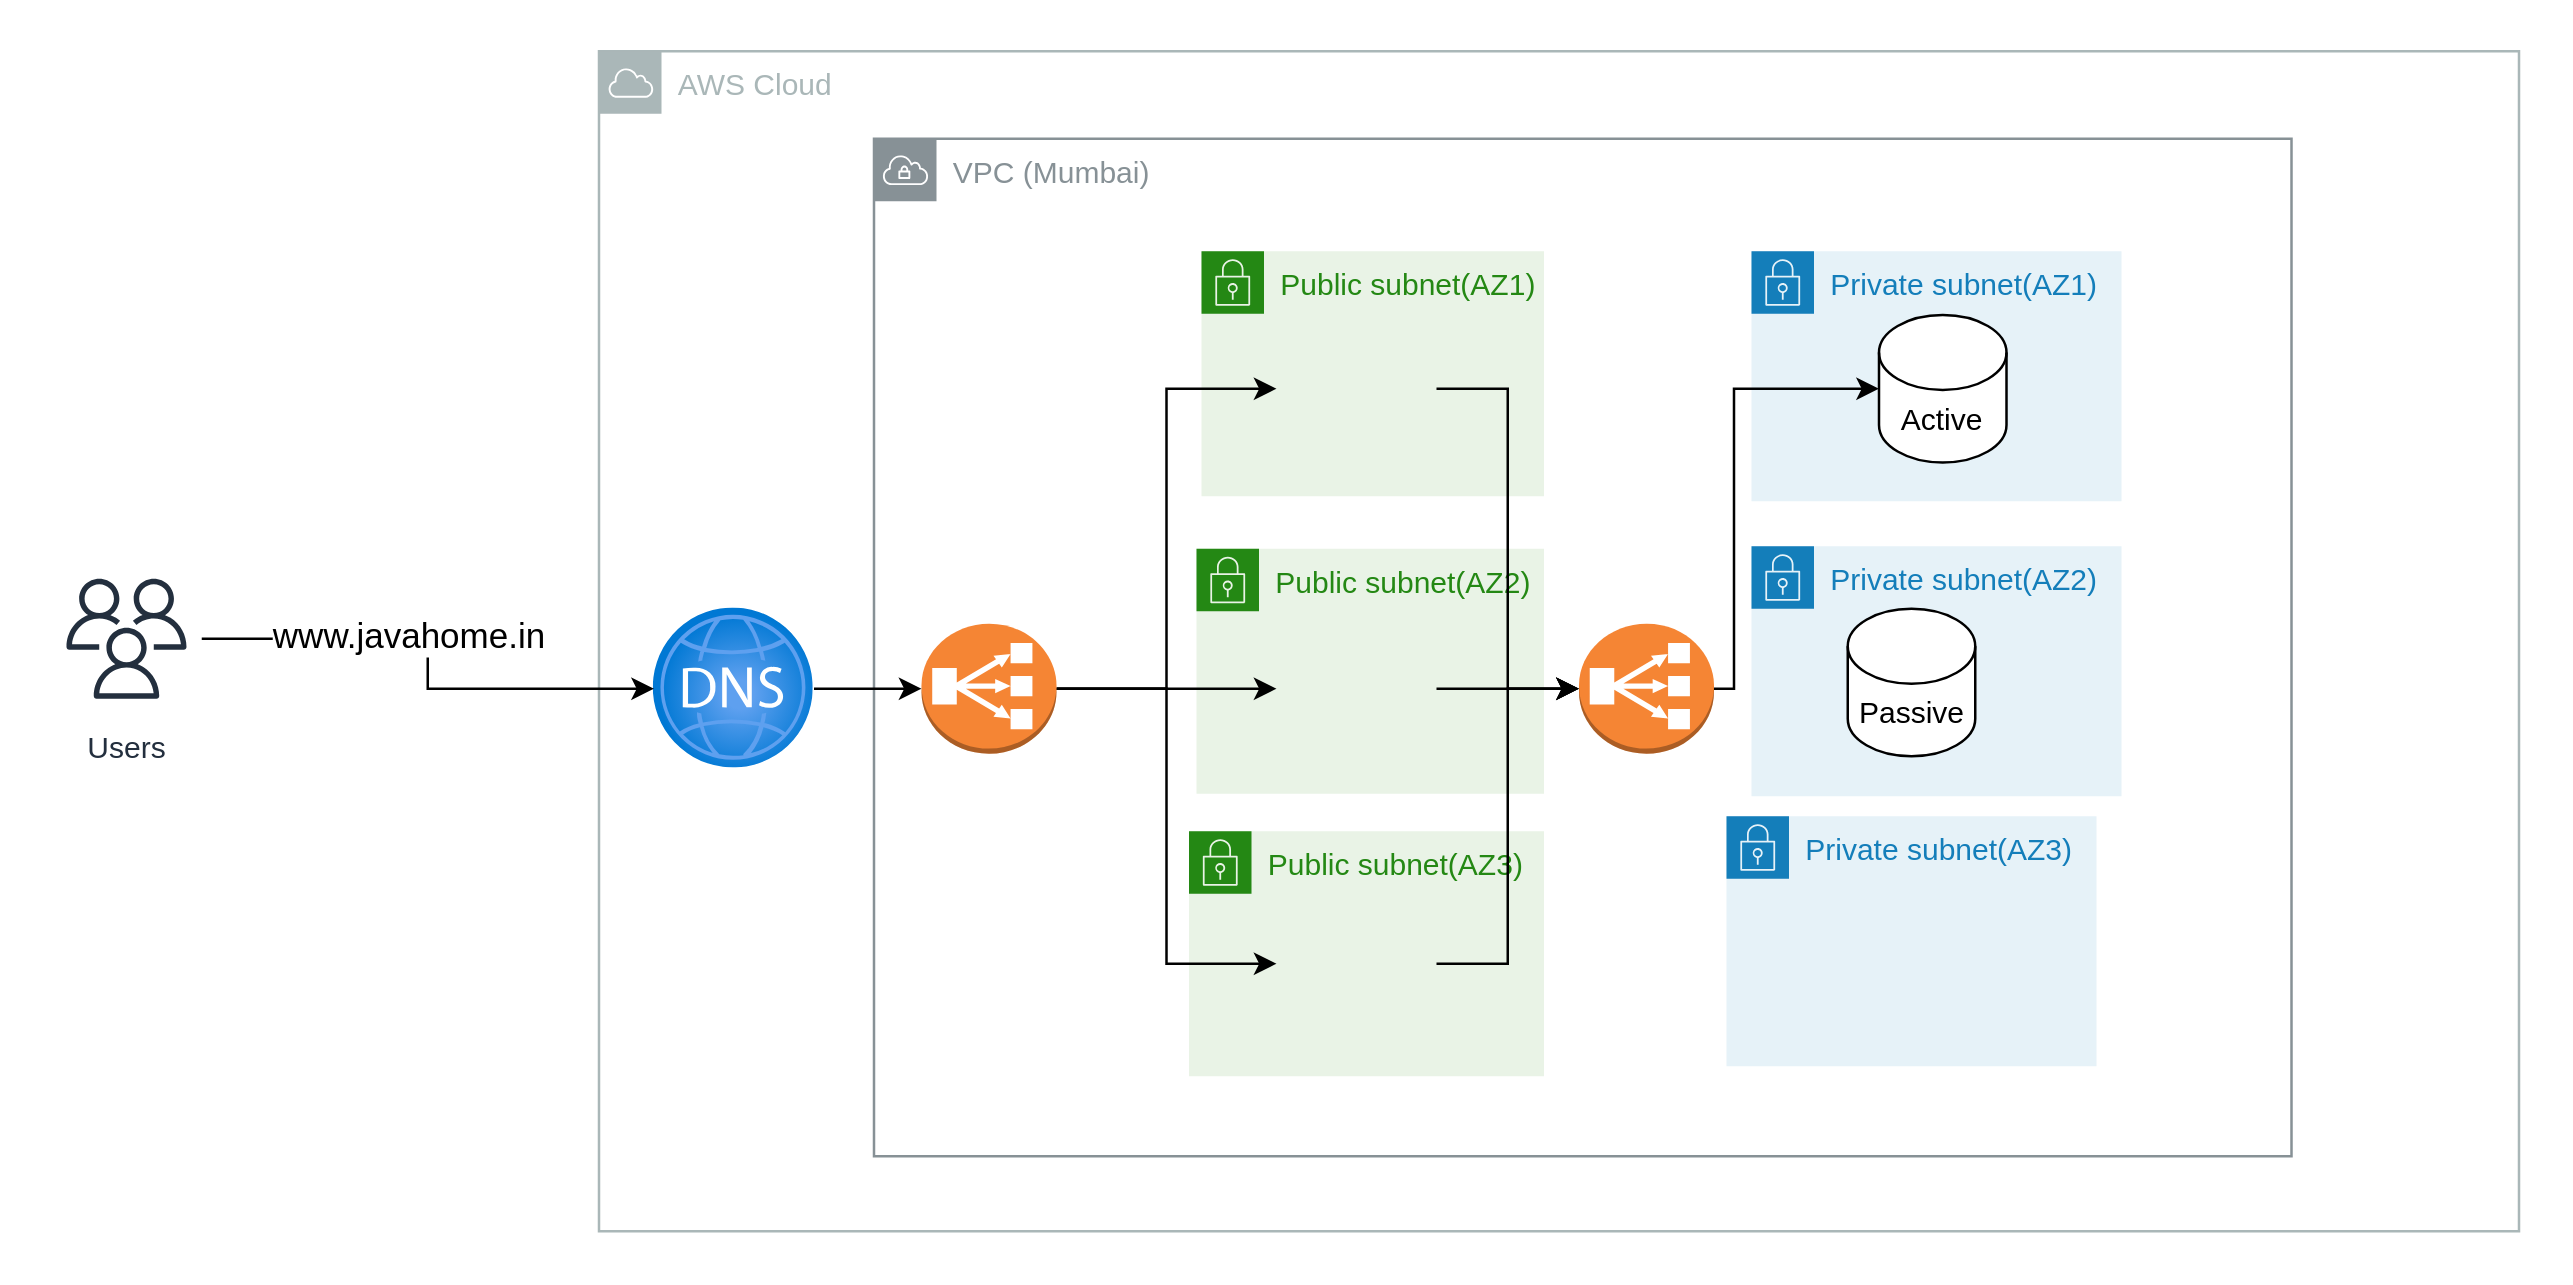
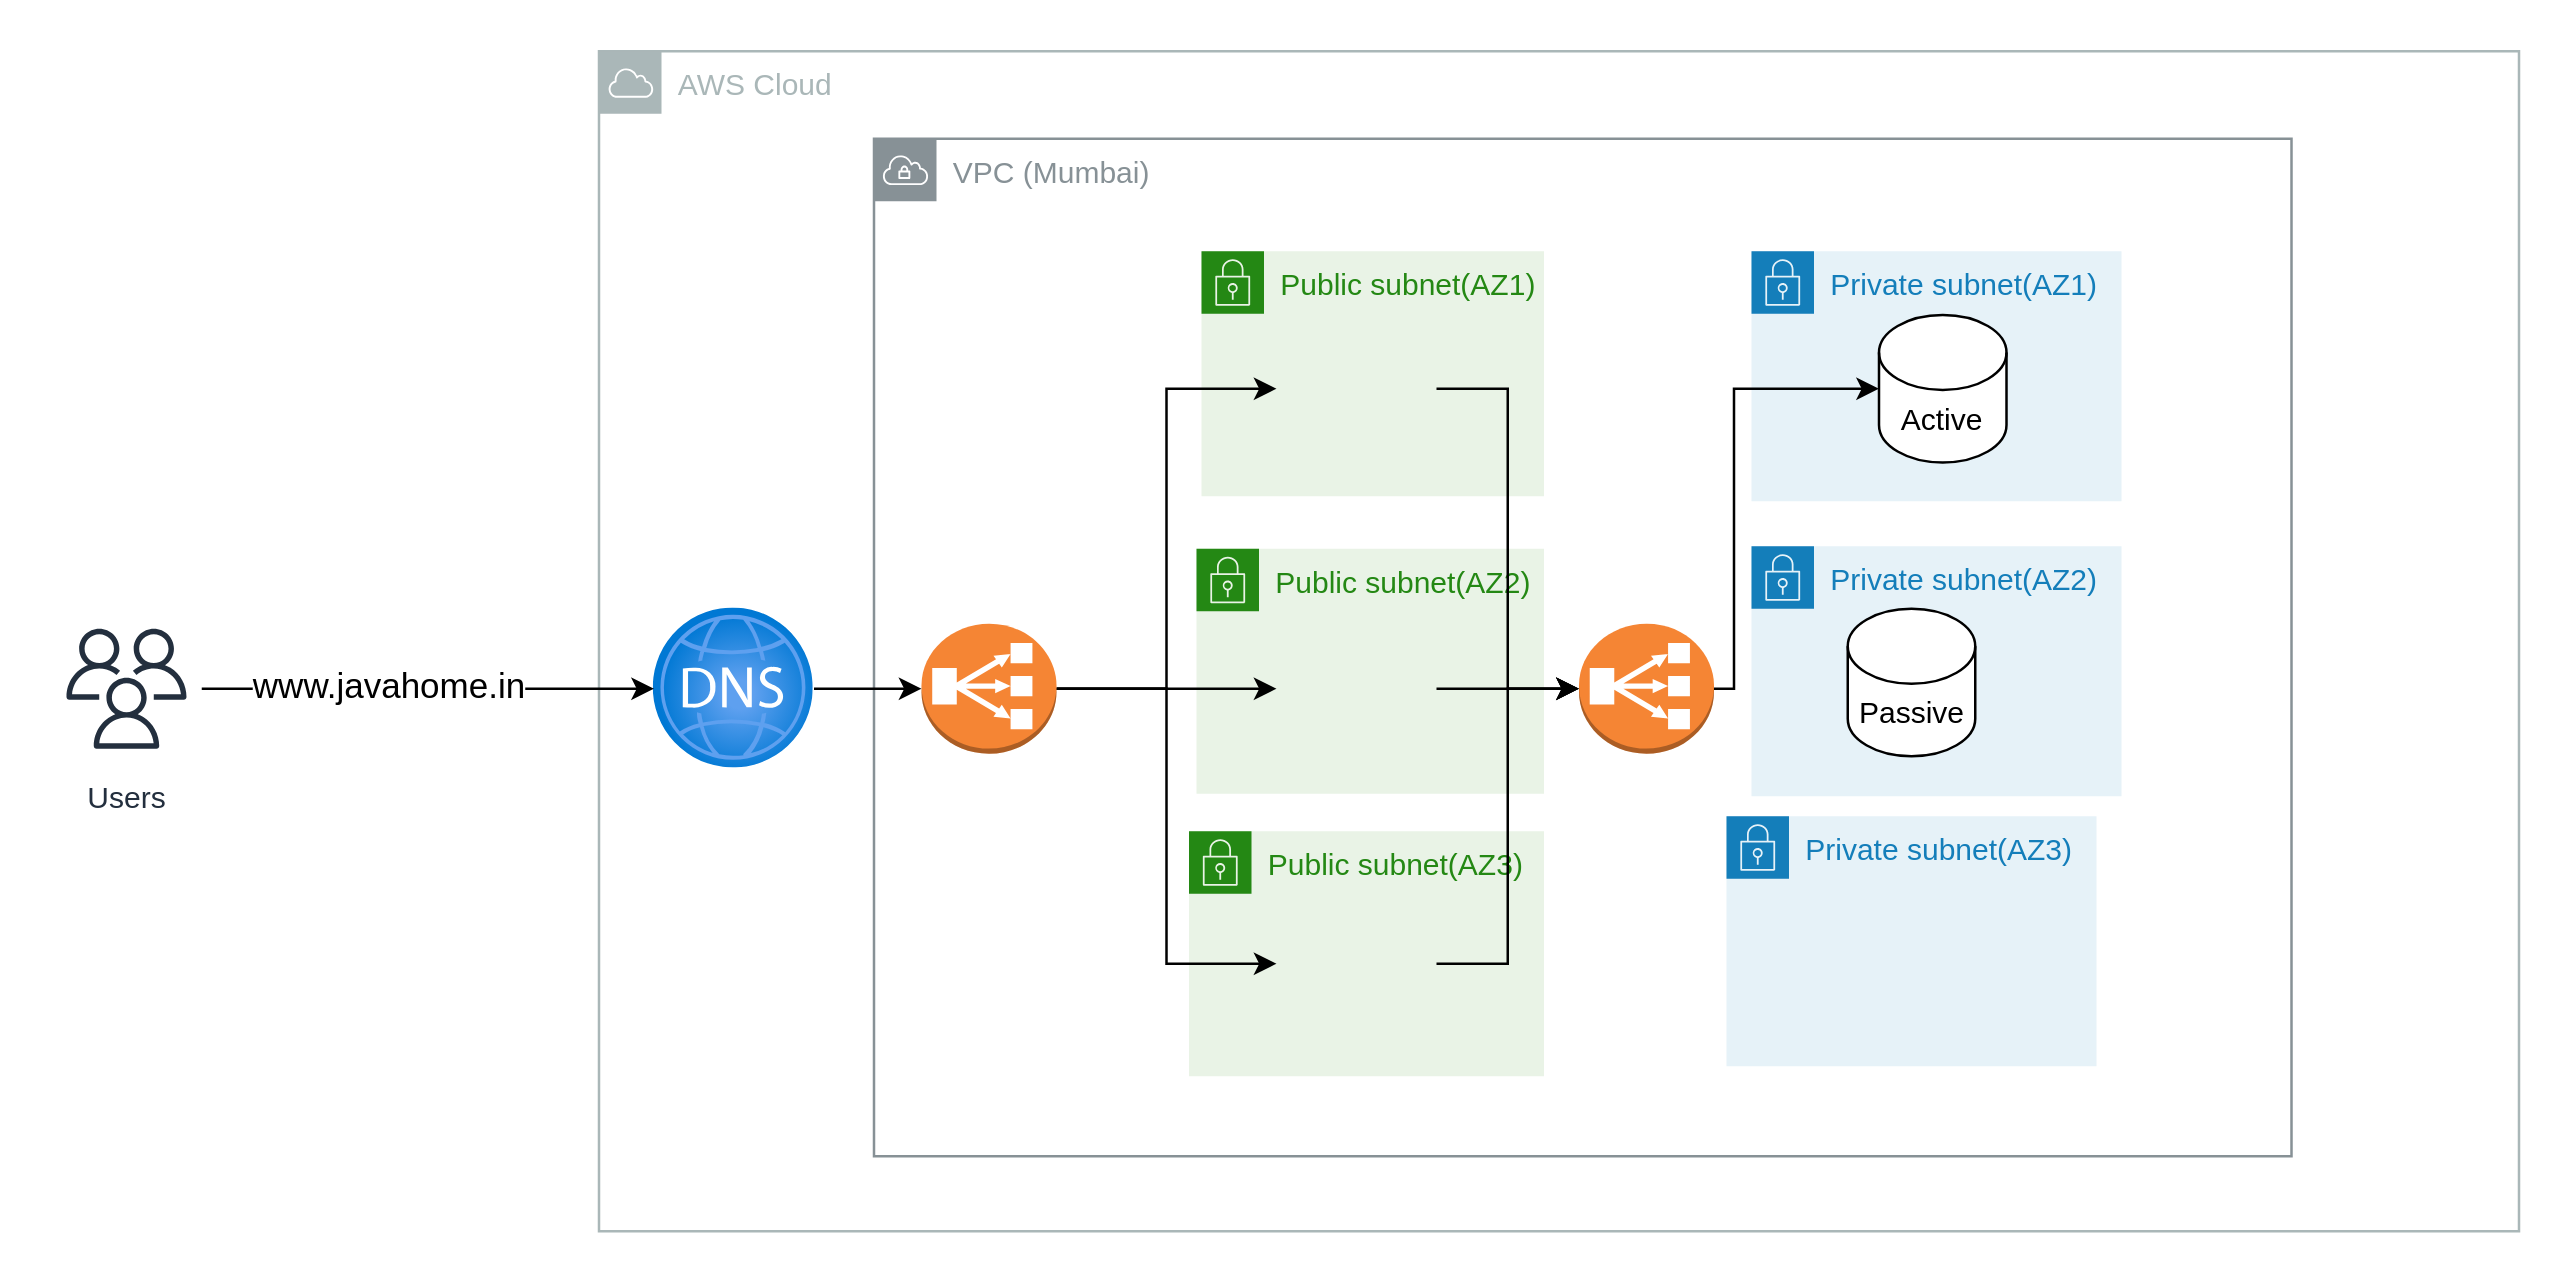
(126, 639) -> (126, 689)
